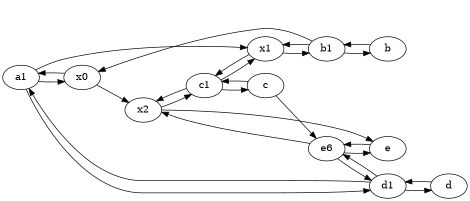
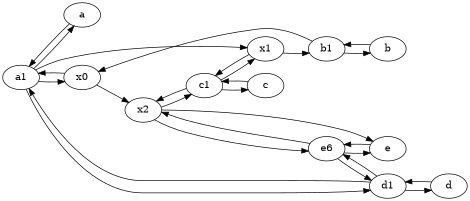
none -> (82, 15)
(299, 44) -> none
(294, 115) -> (227, 141)
